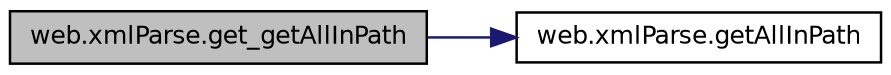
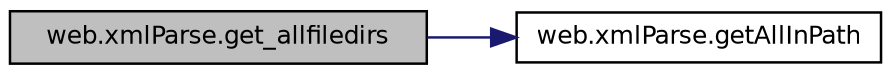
(218, 37) -> (218, 37)
